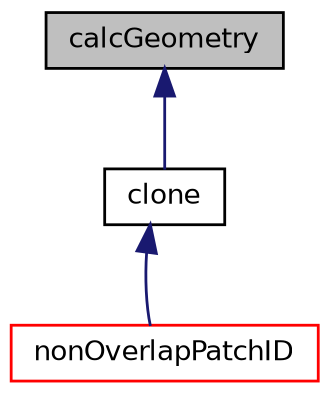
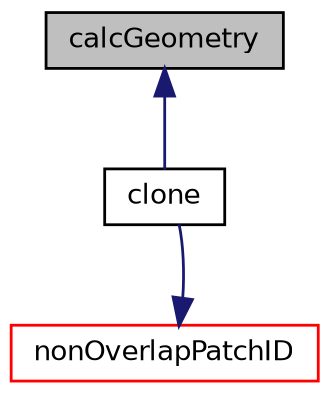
(146, 289) -> (183, 261)
